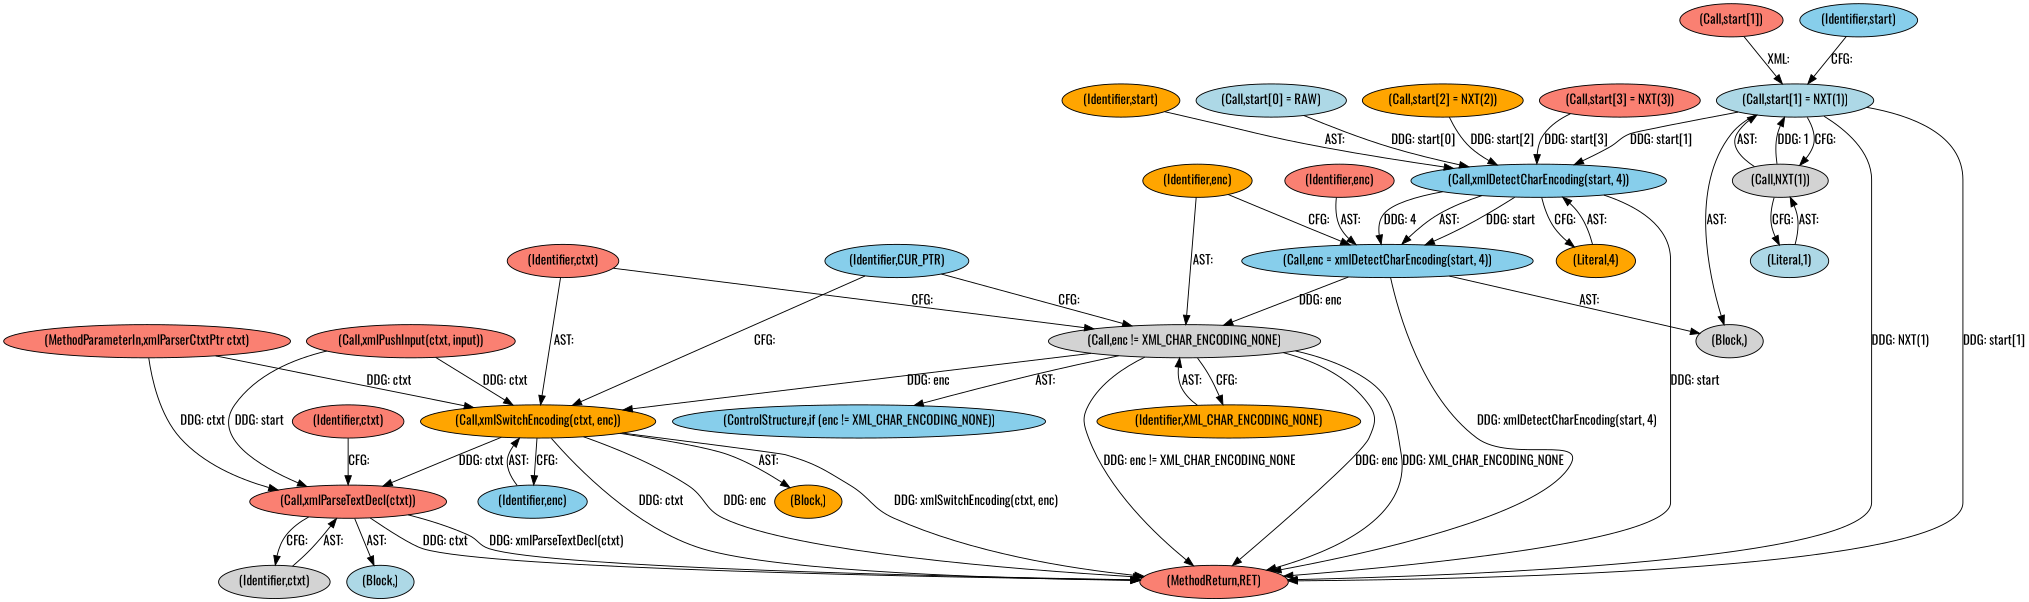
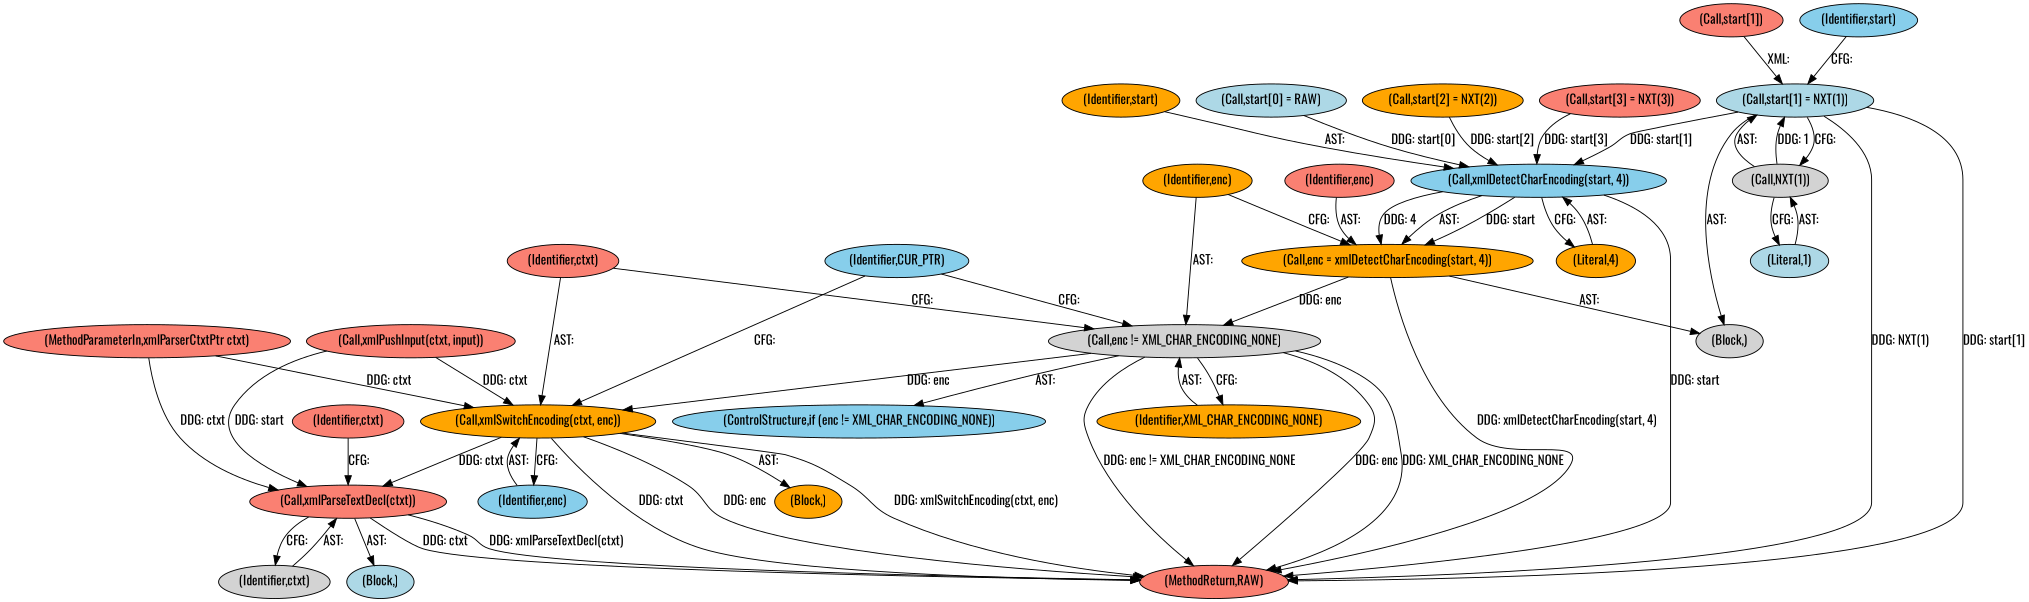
(1387, 261) -> (1387, 261)
(1214, 582) -> (1214, 582)
